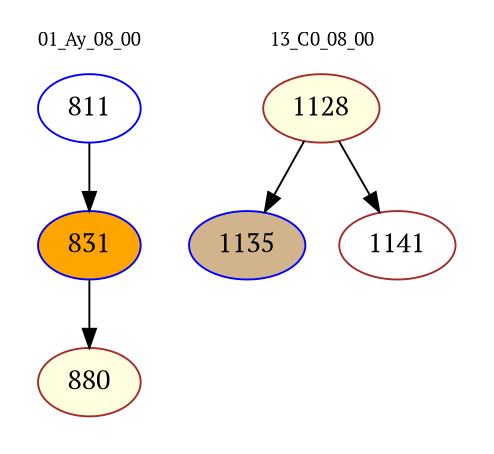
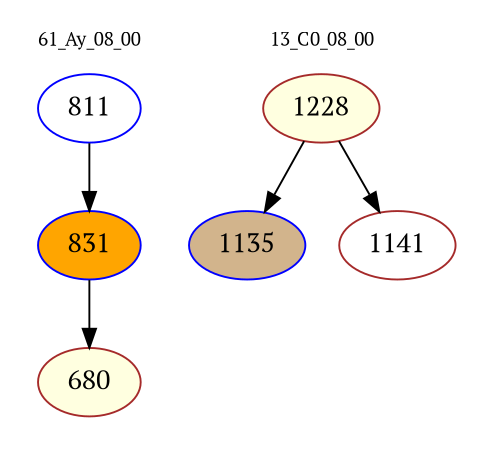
(90, 41) -> (90, 41)
(321, 108) -> (321, 108)
(89, 382) -> (89, 382)
